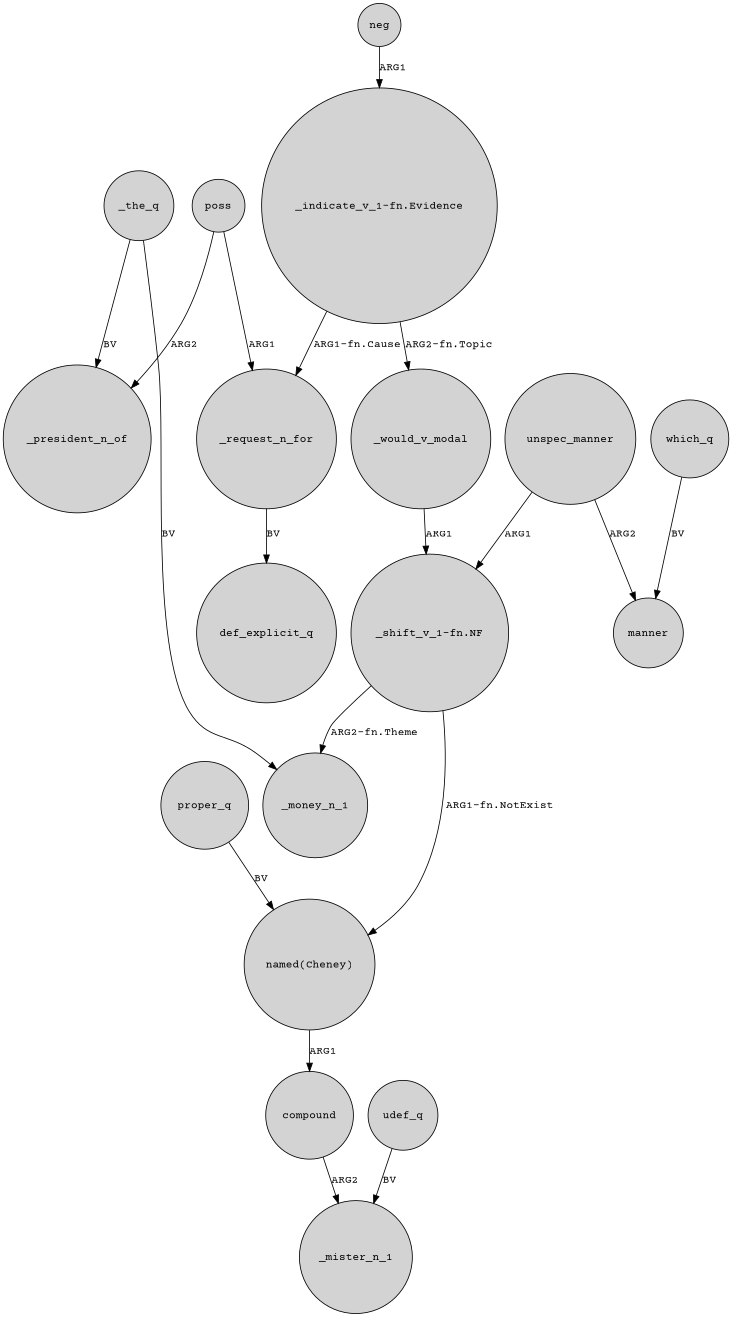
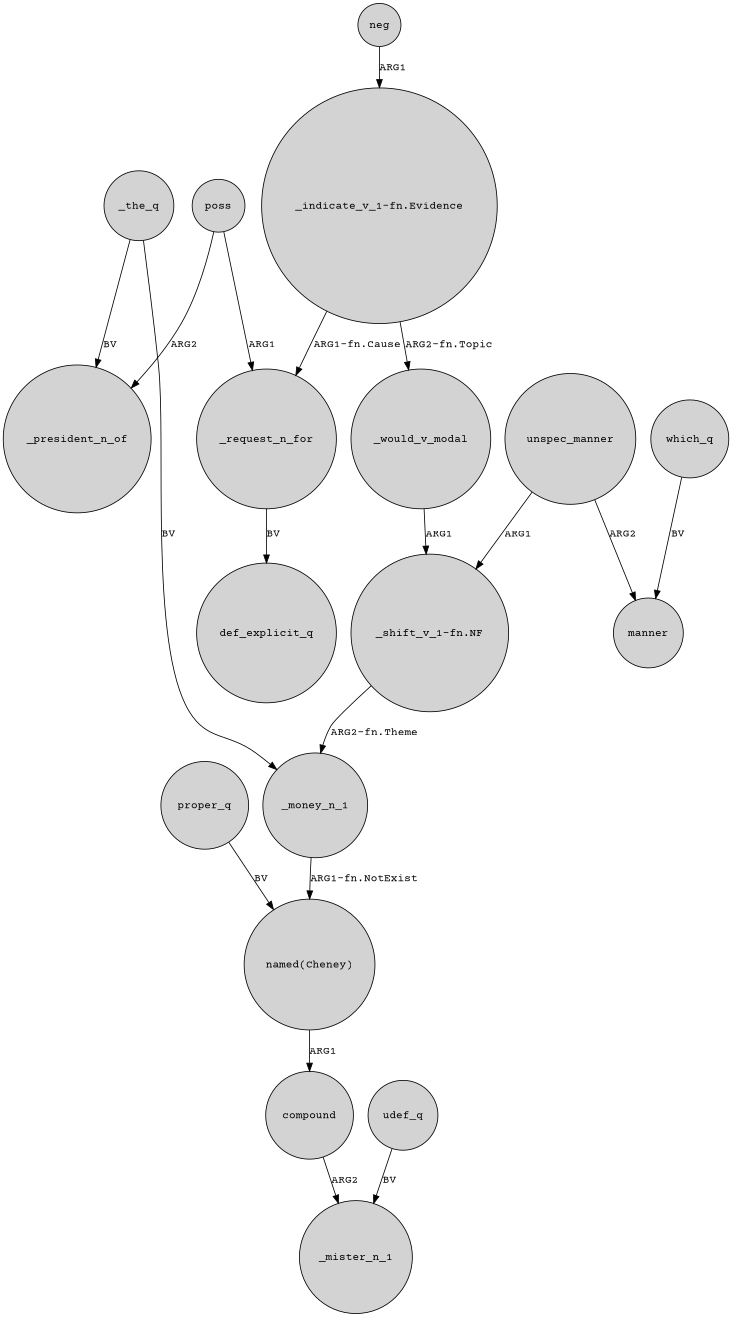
(438, 831) -> (310, 874)
